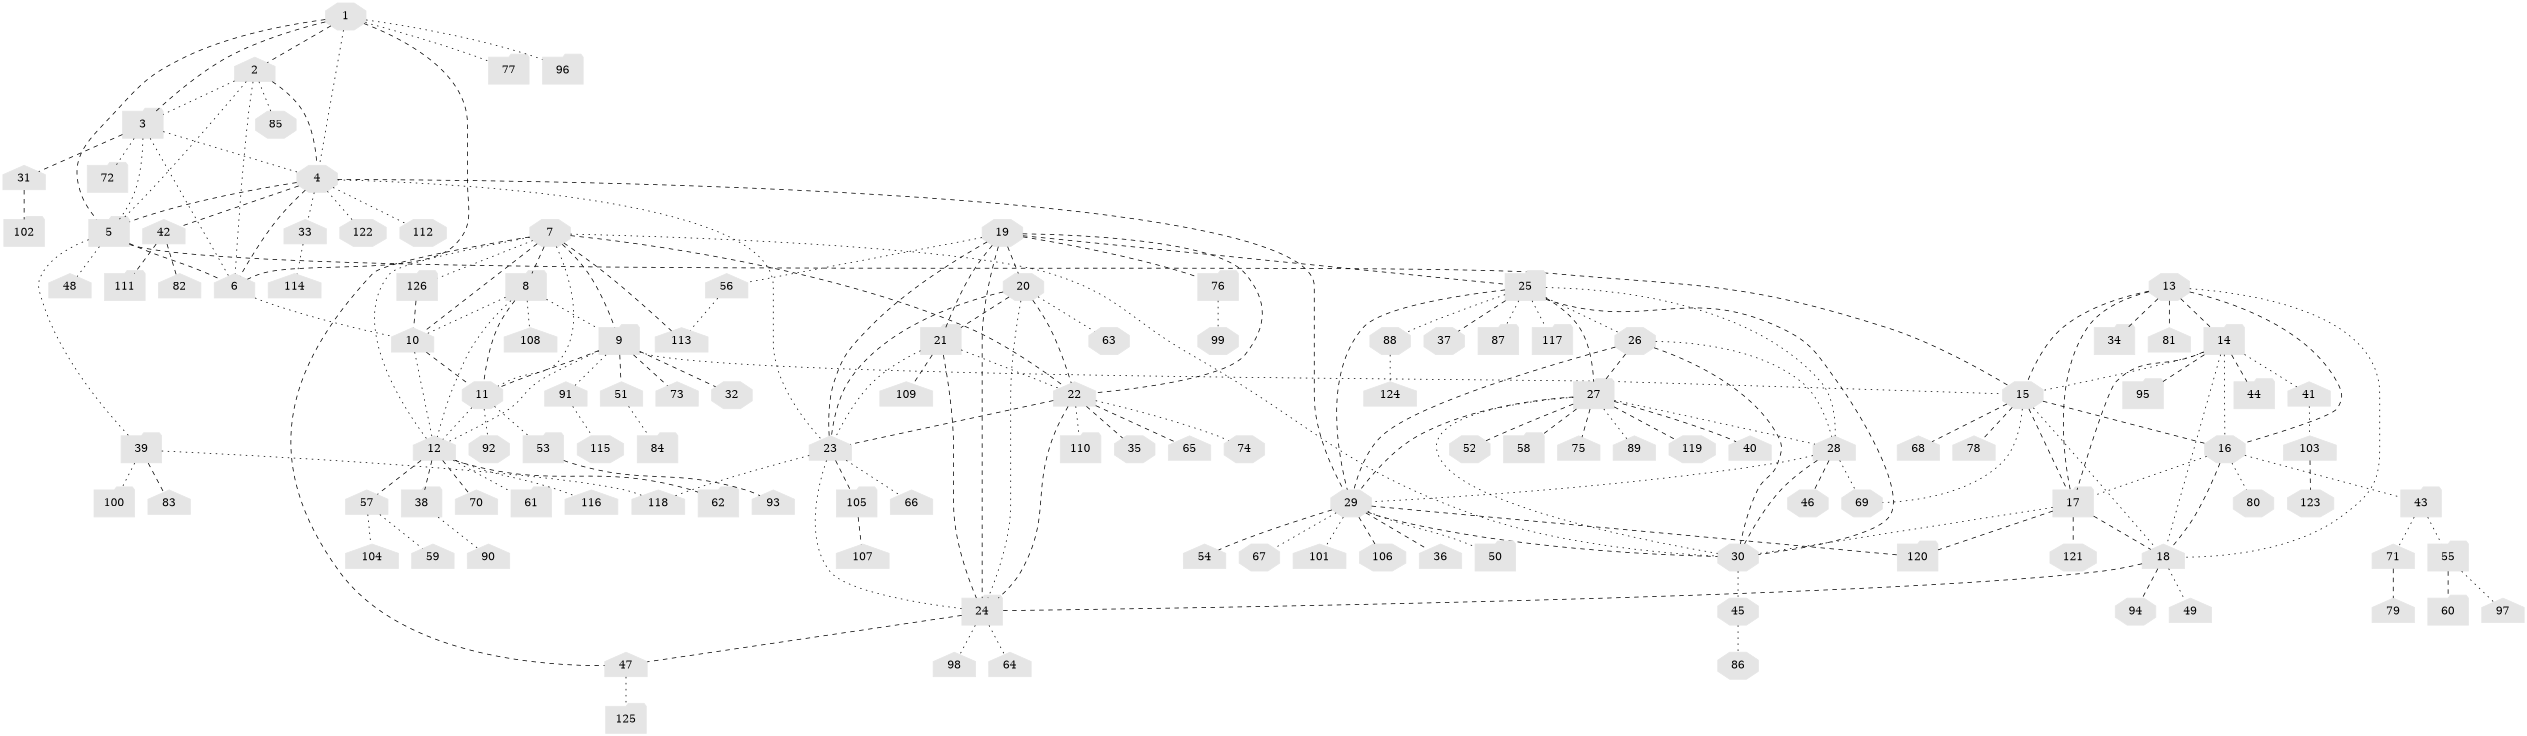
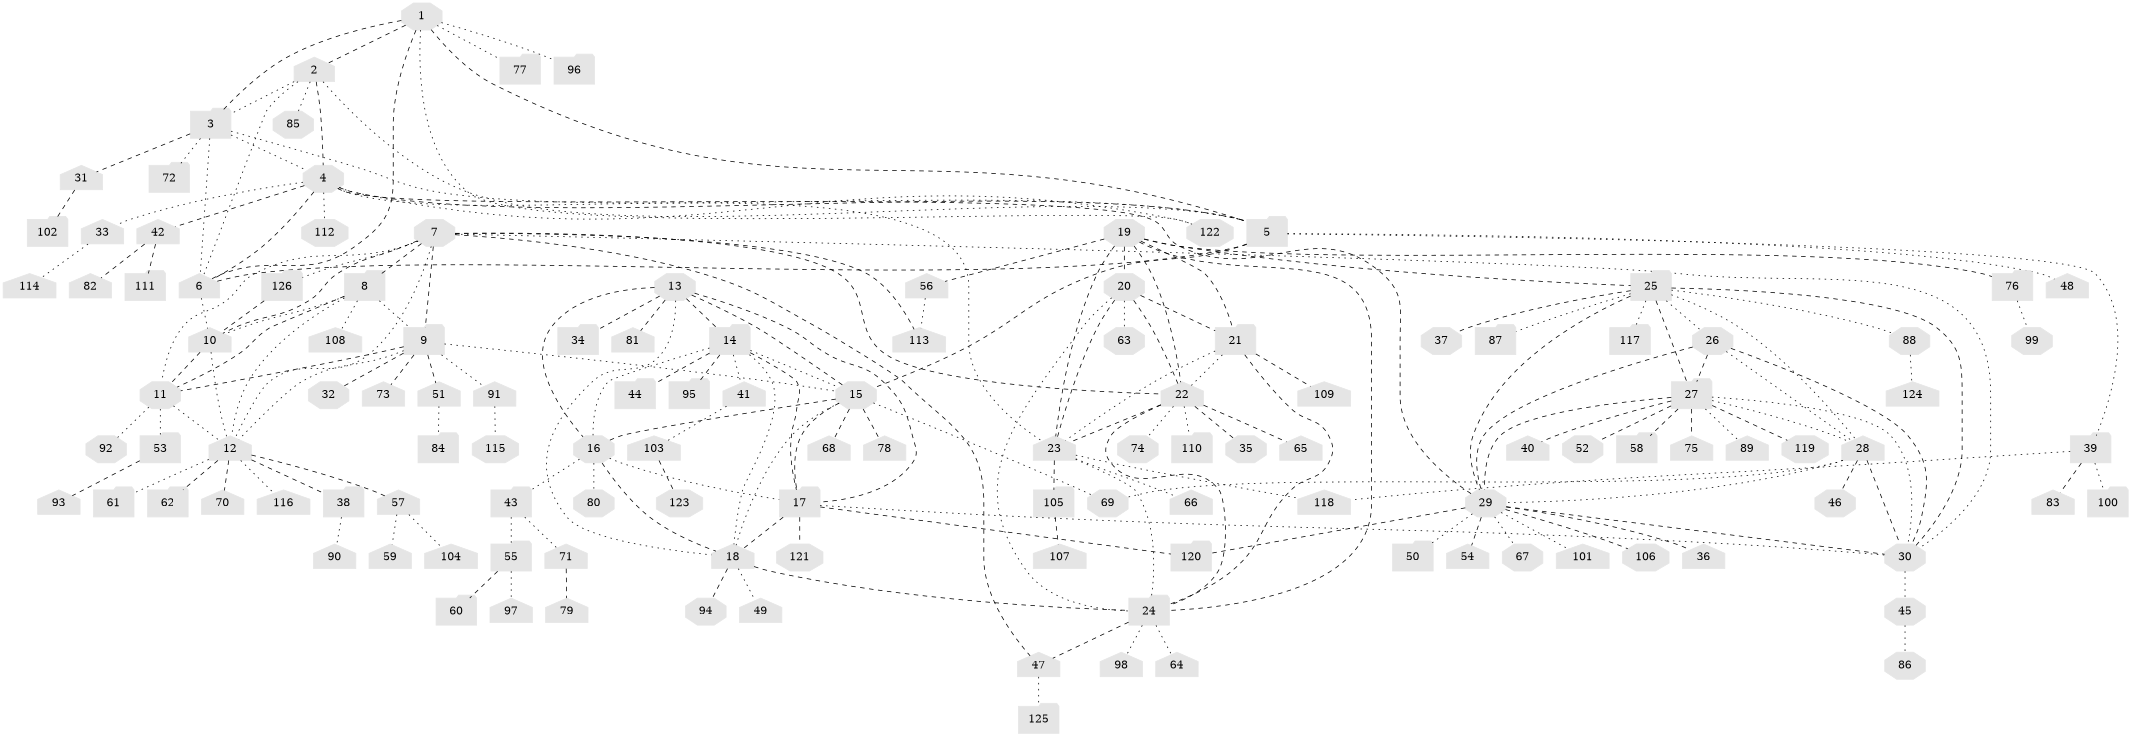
(331, 98) -> (832, 218)
(864, 260) -> (1025, 260)
